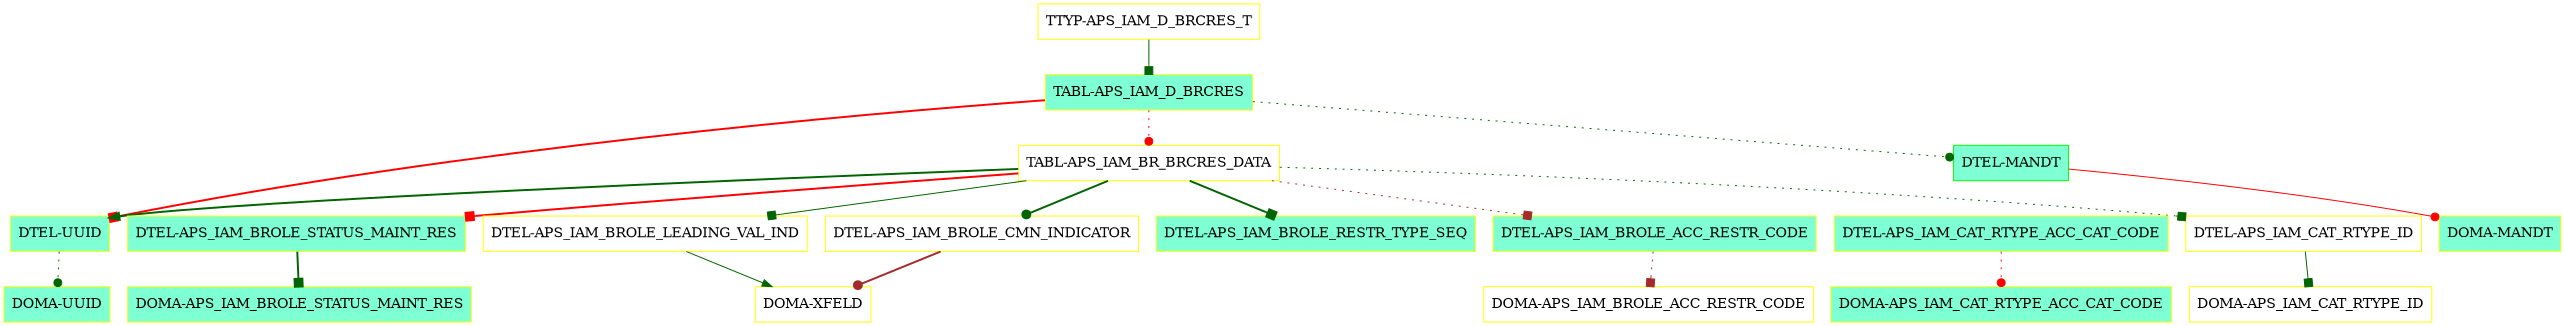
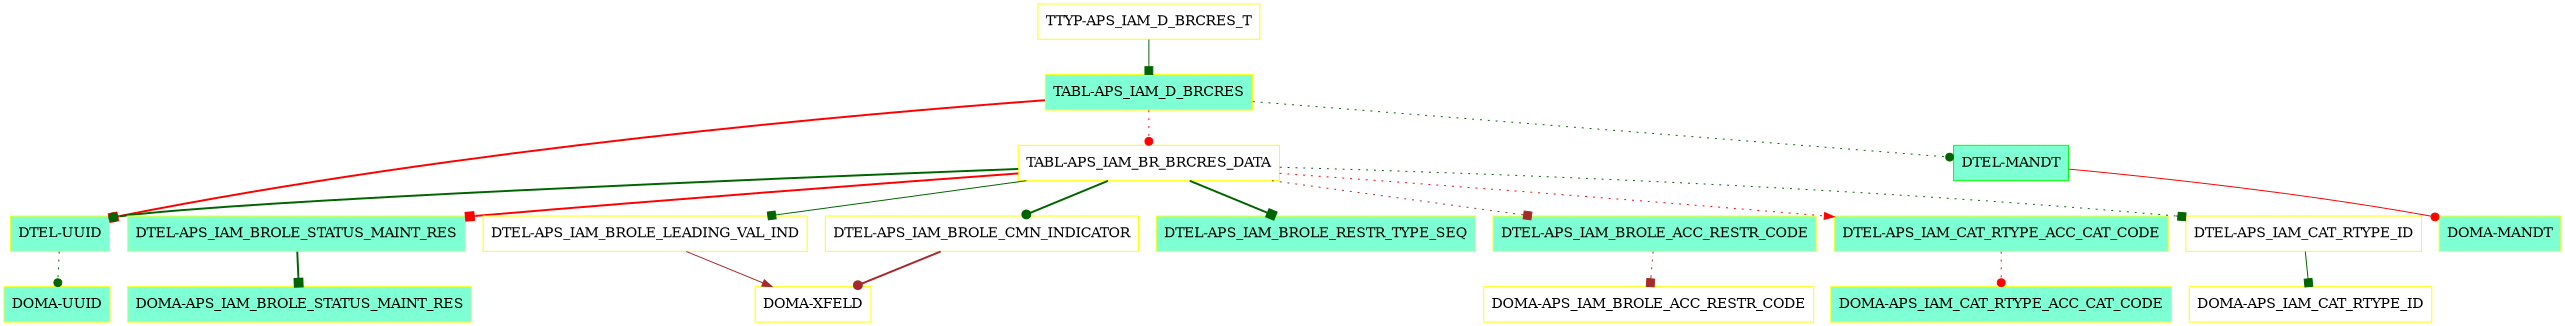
(569, 188) -> (569, 188)
none -> (1552, 194)
(725, 267) -> (725, 267)
